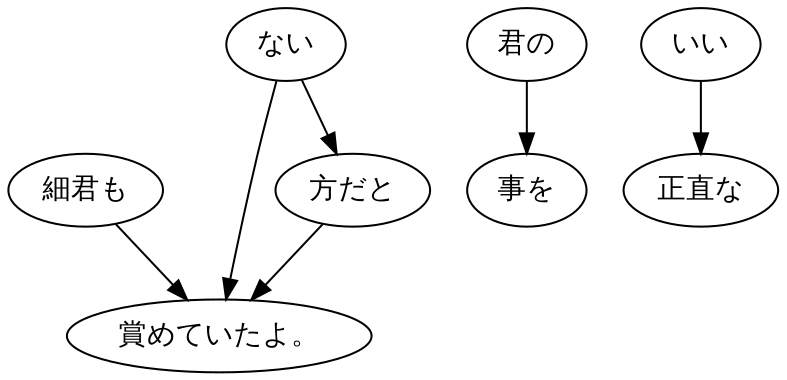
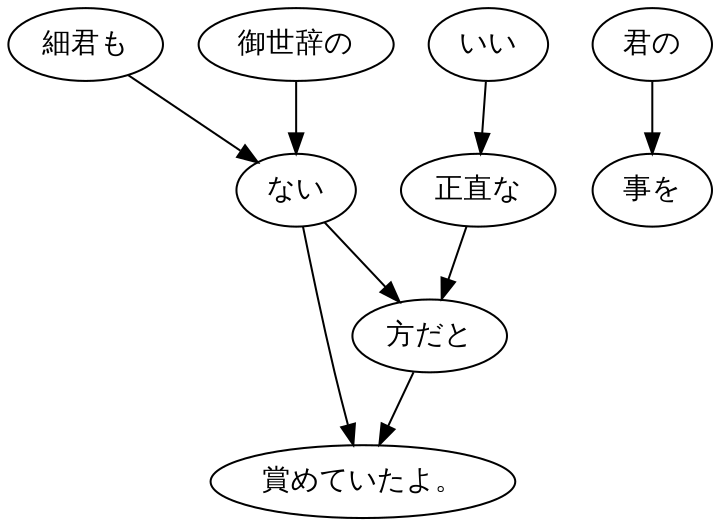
none -> (296, 45)
none -> (457, 253)
(145, 255) -> (184, 113)
